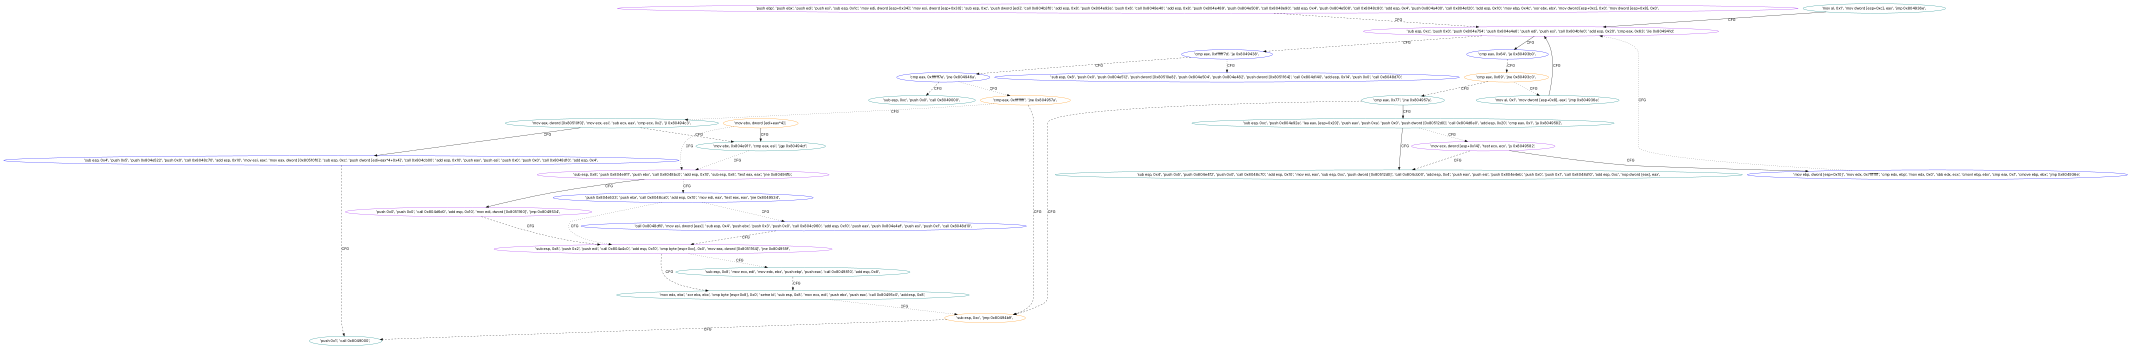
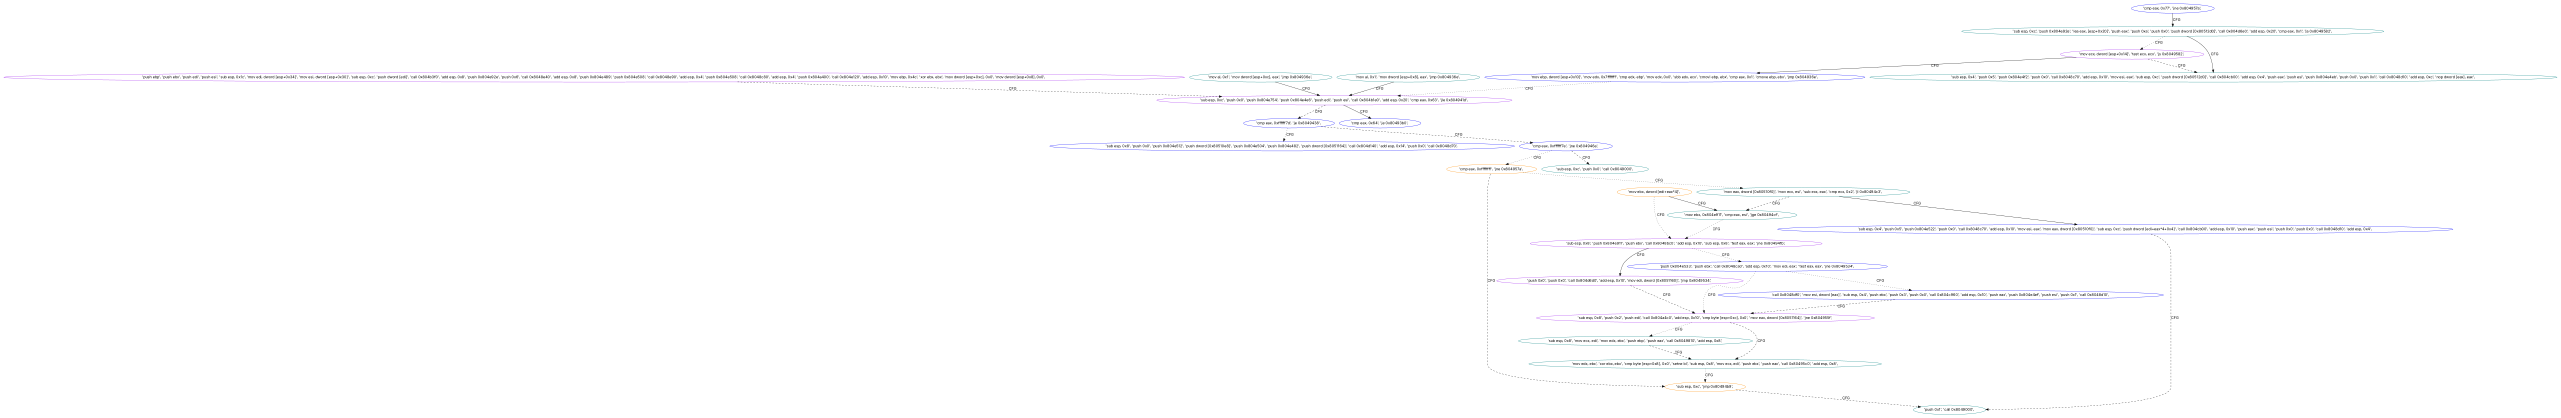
(1506, 77) -> none
(1403, 100) -> (2173, 8)
(1099, 112) -> none
